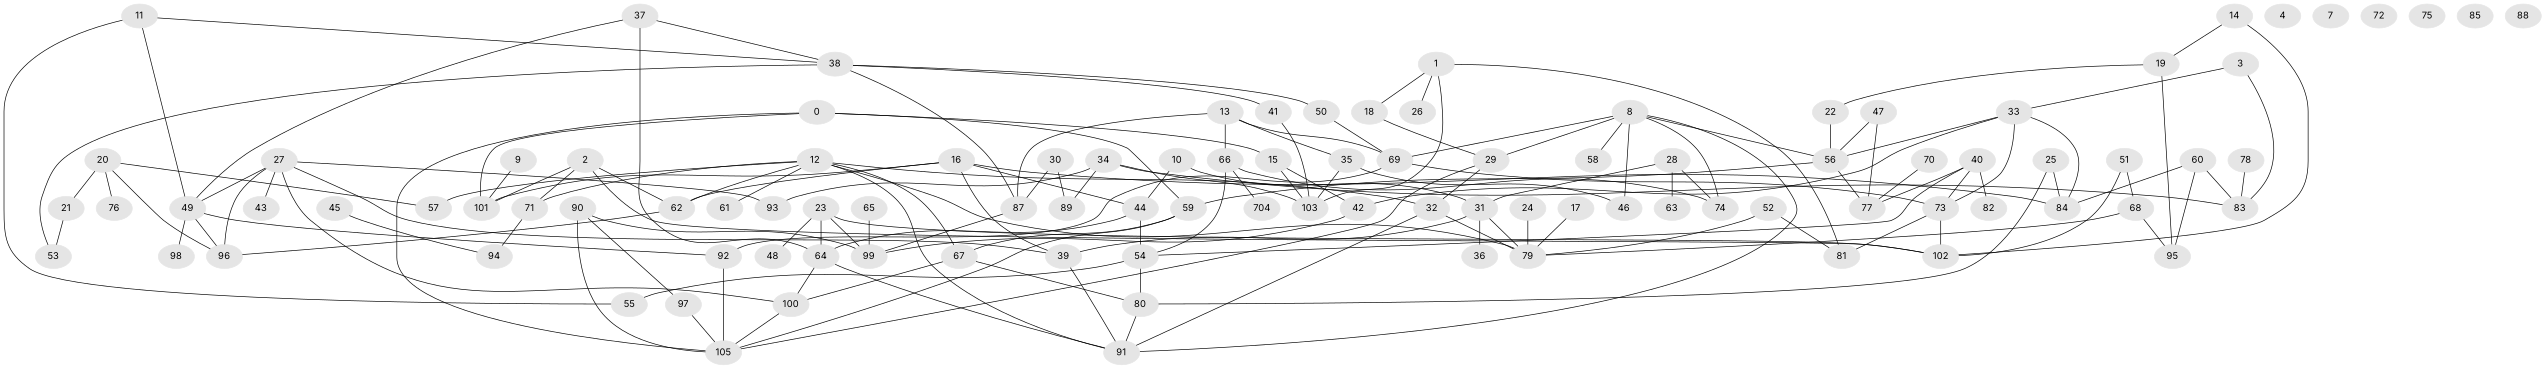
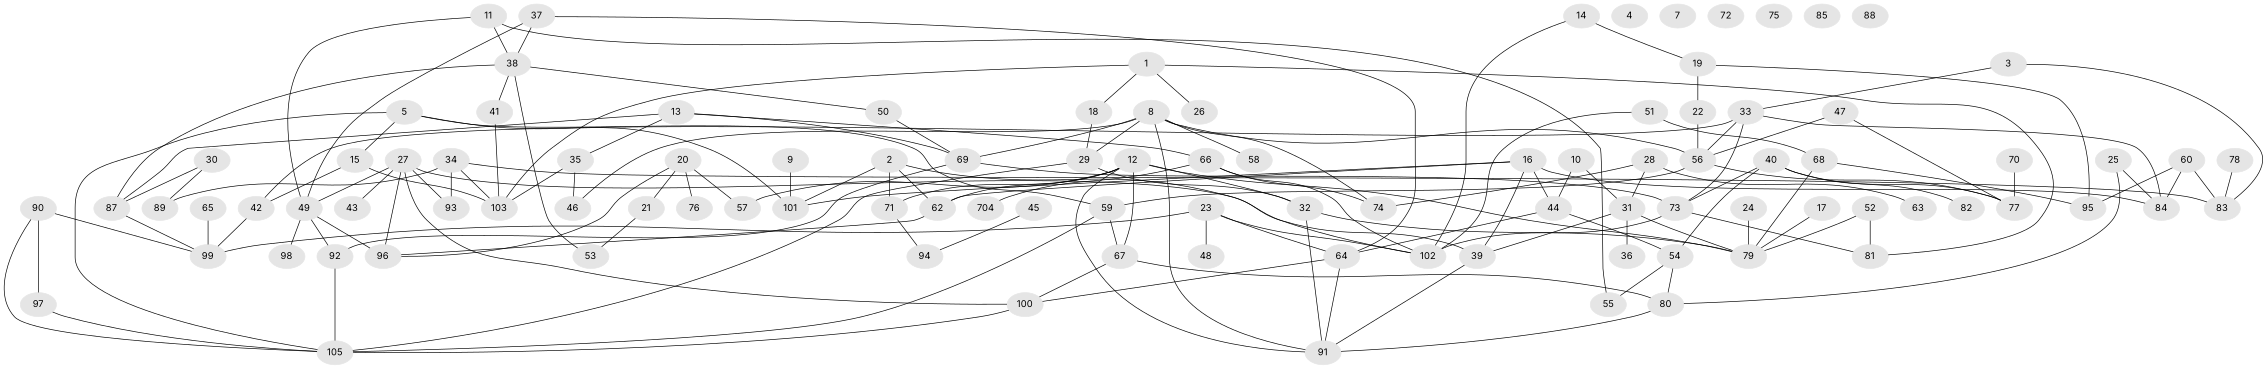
(817, 112) -> (404, 112)
(725, 208) -> none
(1208, 226) -> (1328, 196)
